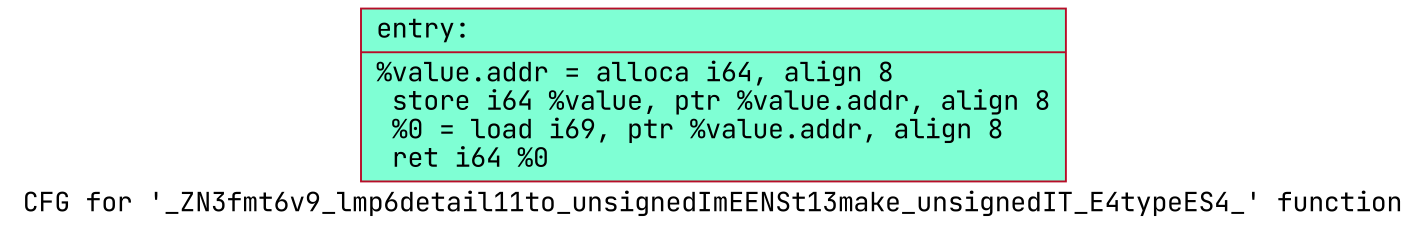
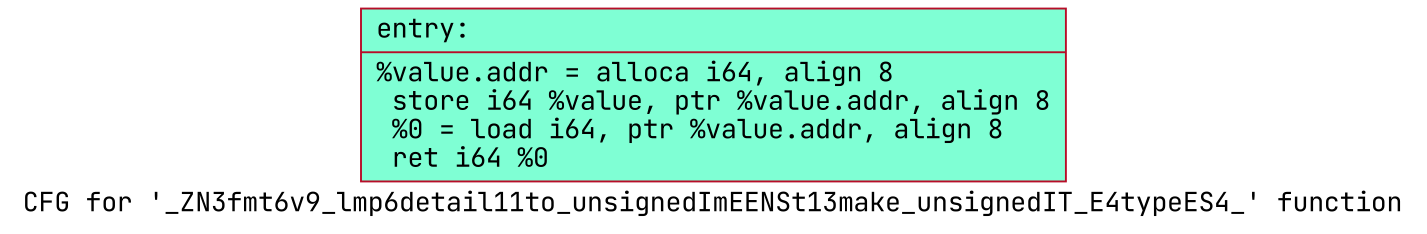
(691, 130) -> (691, 130)
